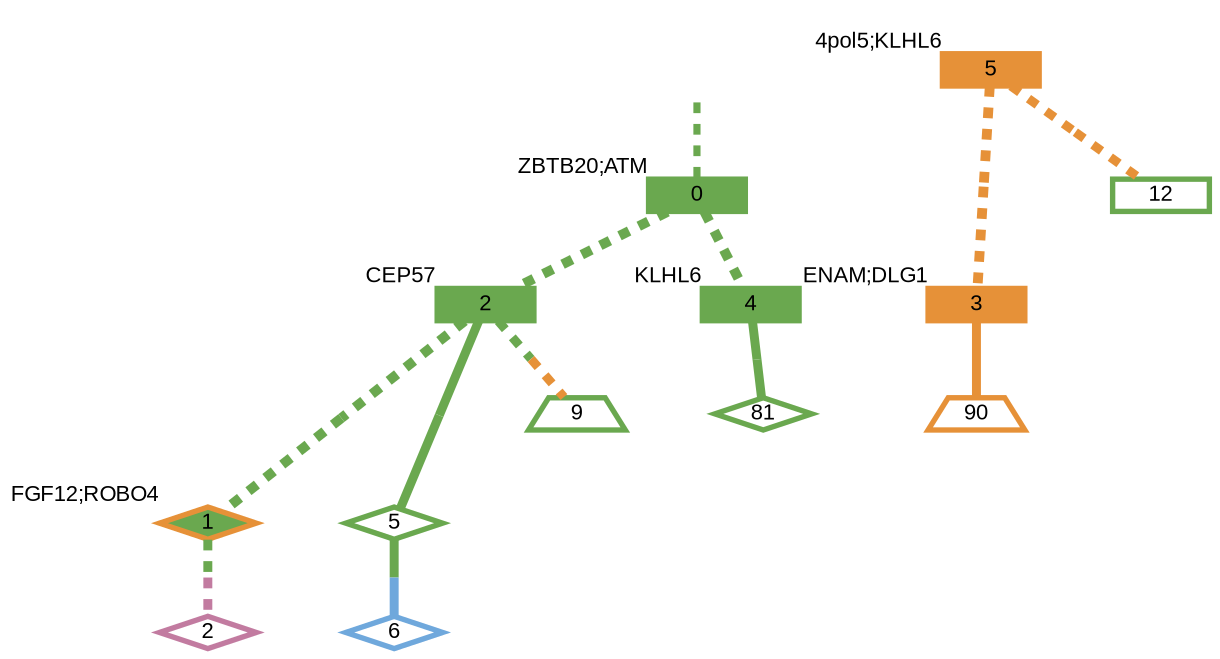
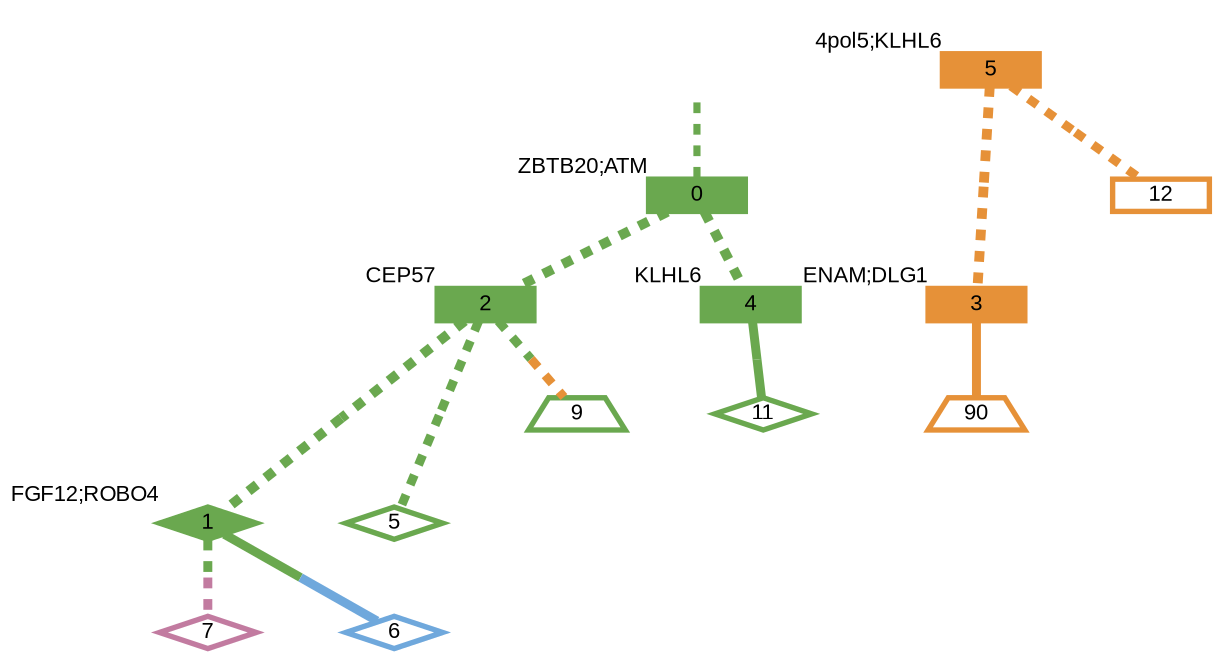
(1161, 195) -> (1161, 195)
(763, 414) -> (763, 414)
(440, 415) -> (440, 415)
(208, 523) -> (208, 523)
(394, 578) -> (301, 578)
(208, 632) -> (208, 632)
